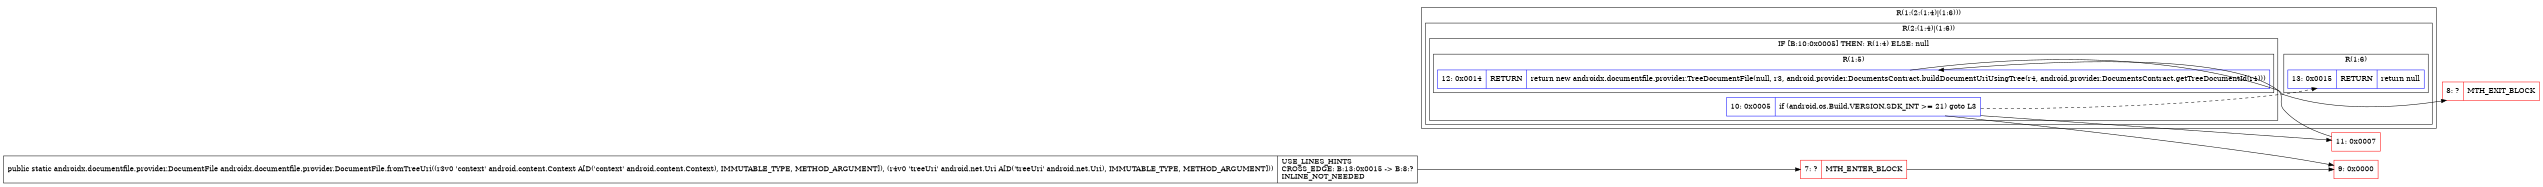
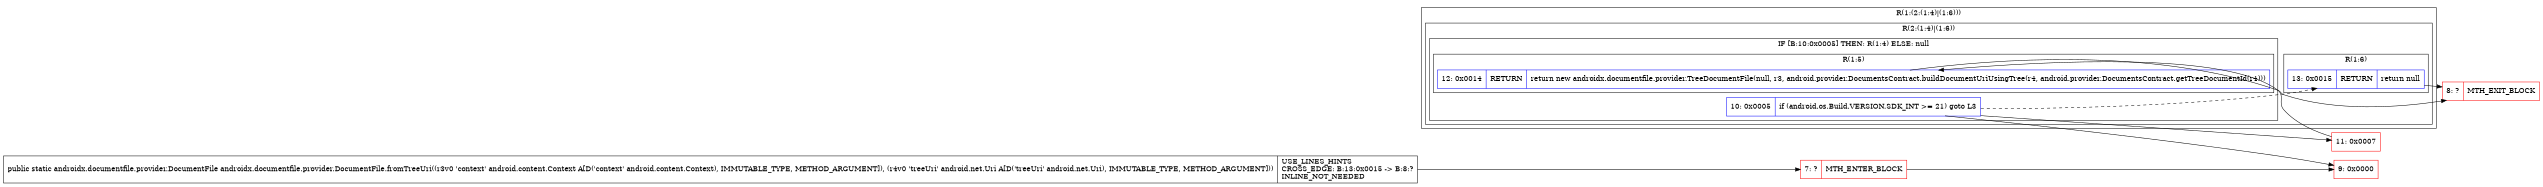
none -> (2431, 86)
